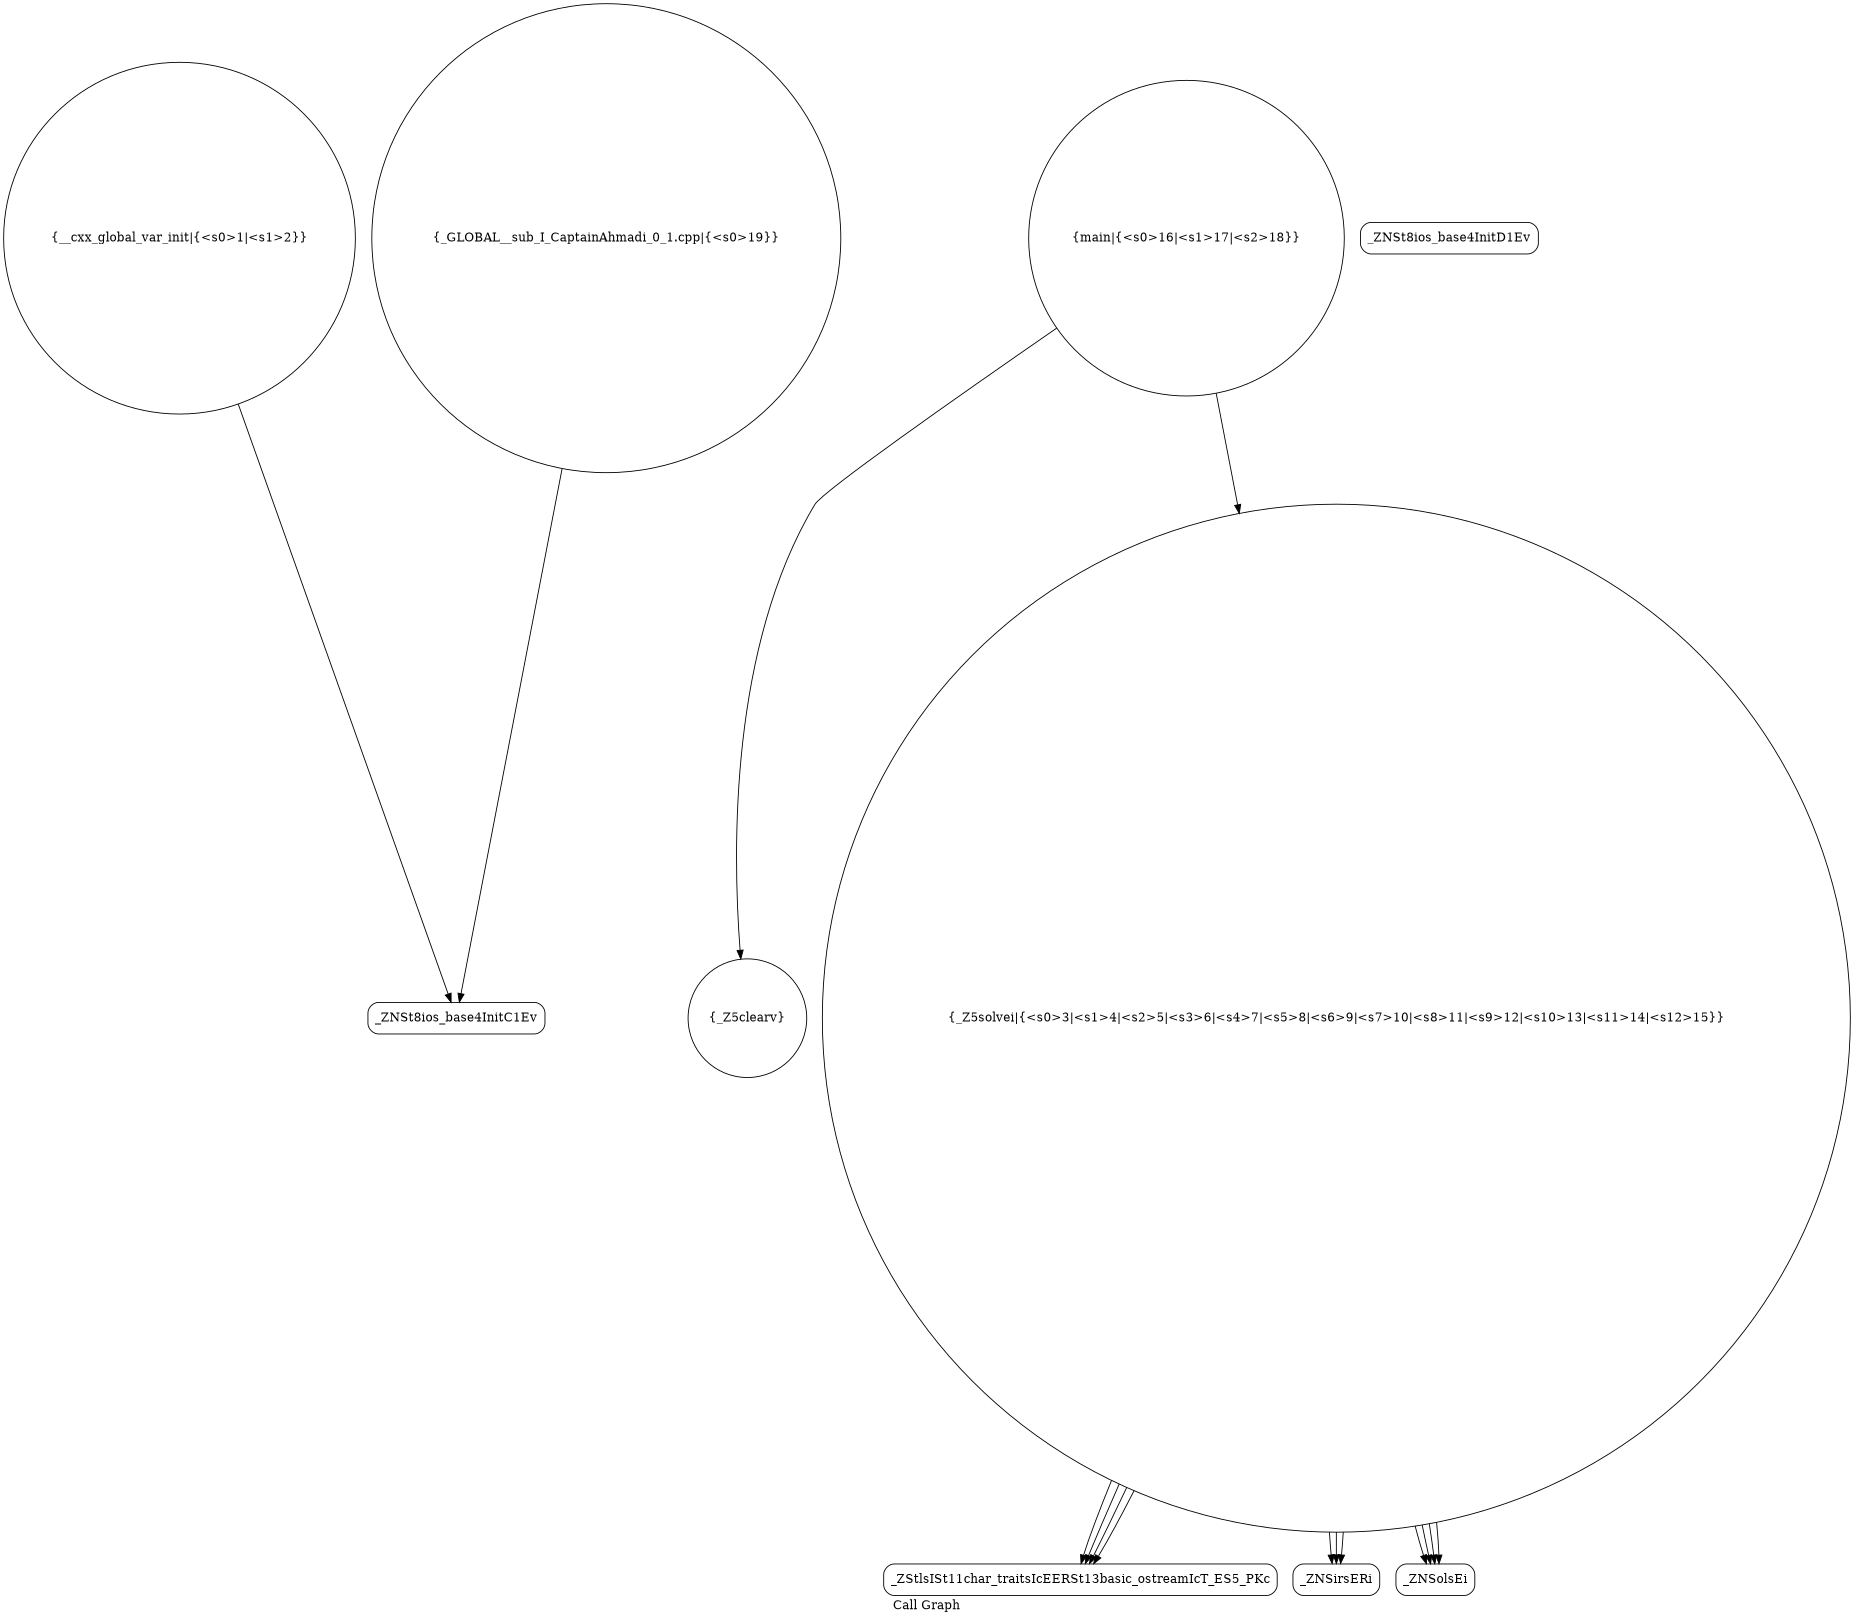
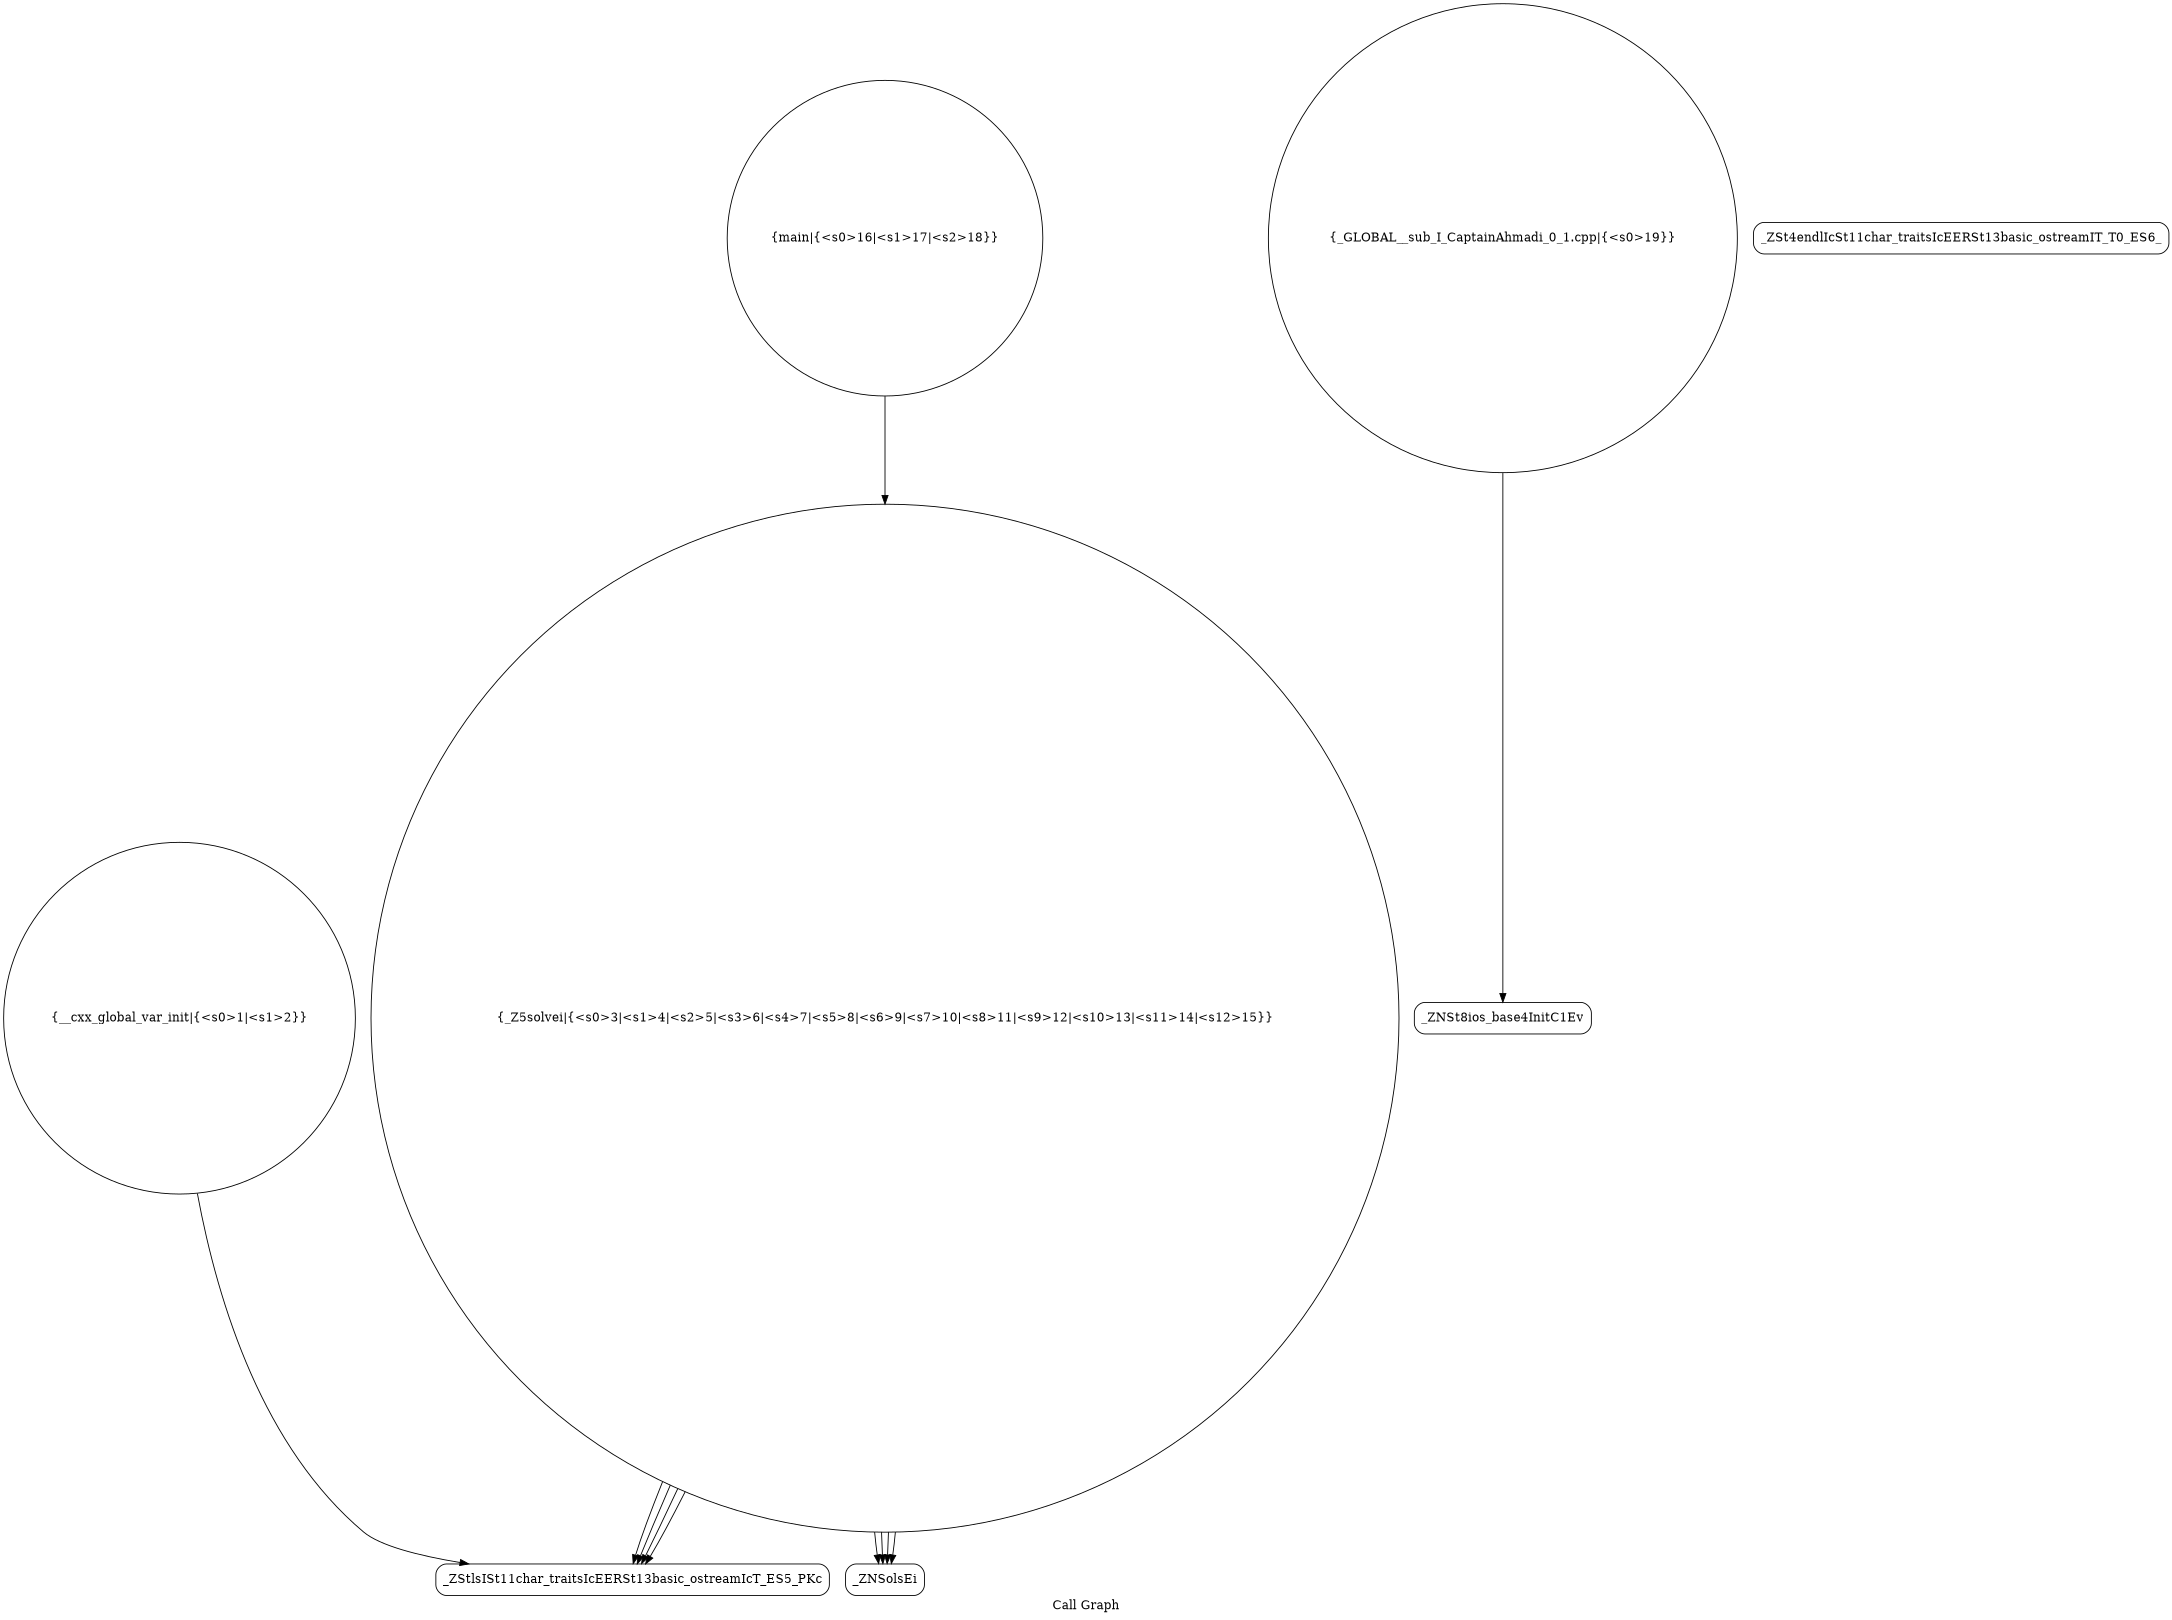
(1449, 238) -> none
none -> (1961, 238)
(343, 699) -> (276, 1422)
(747, 1018) -> none
(1336, 1580) -> none
